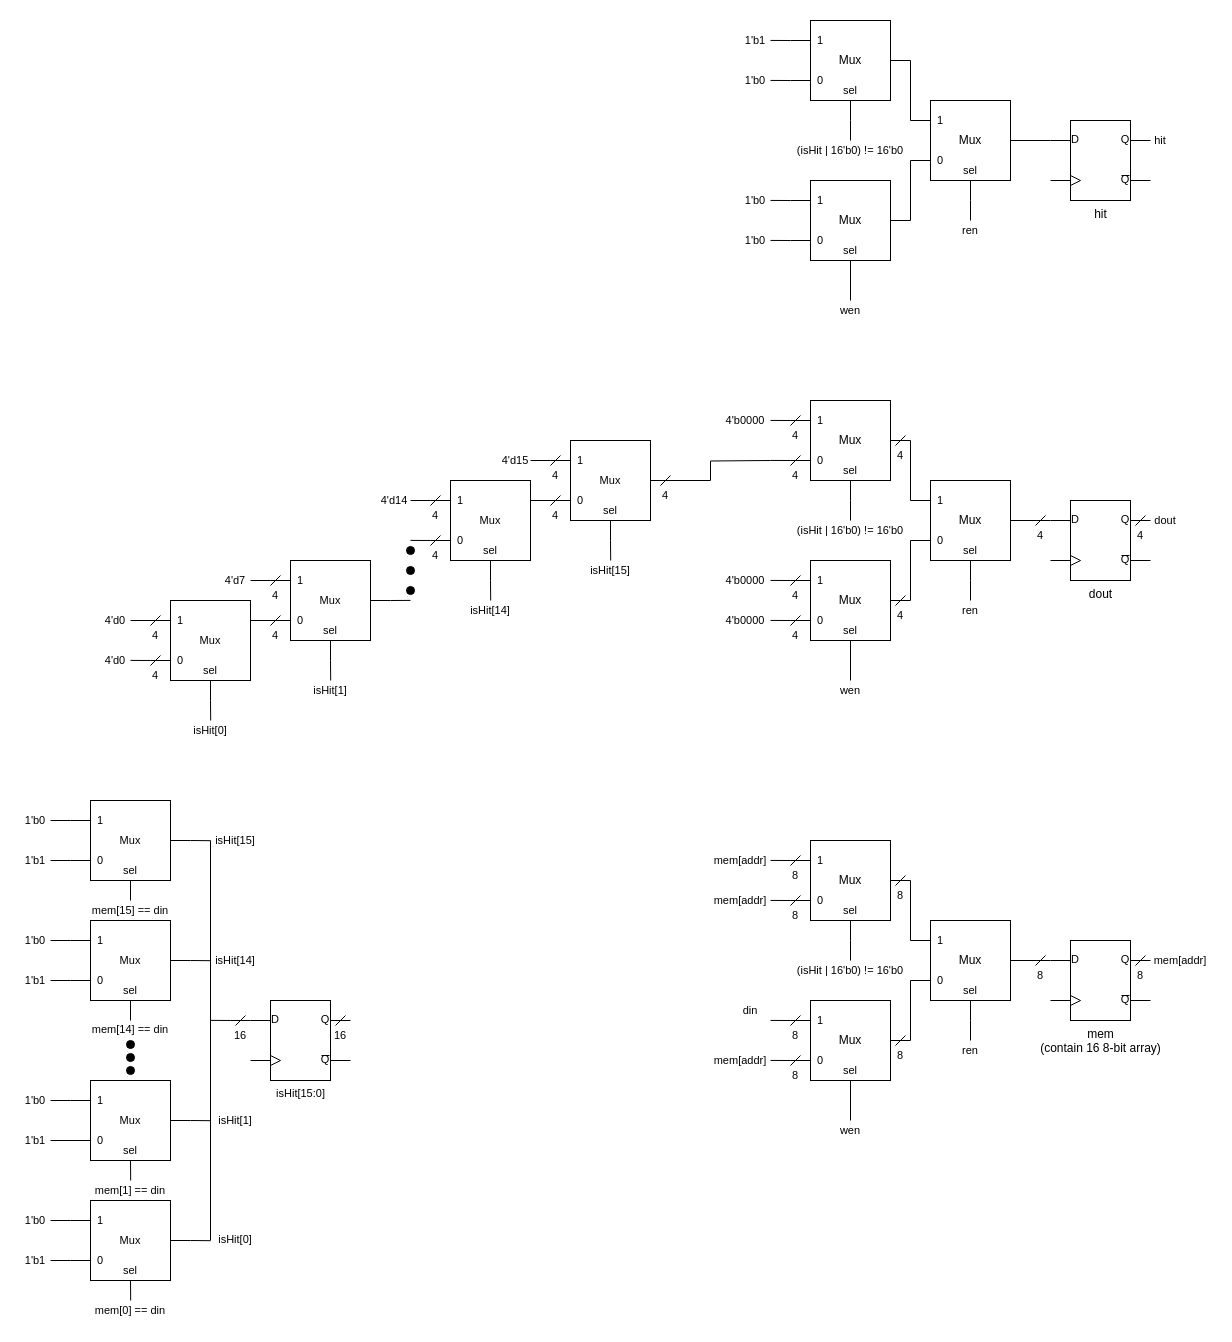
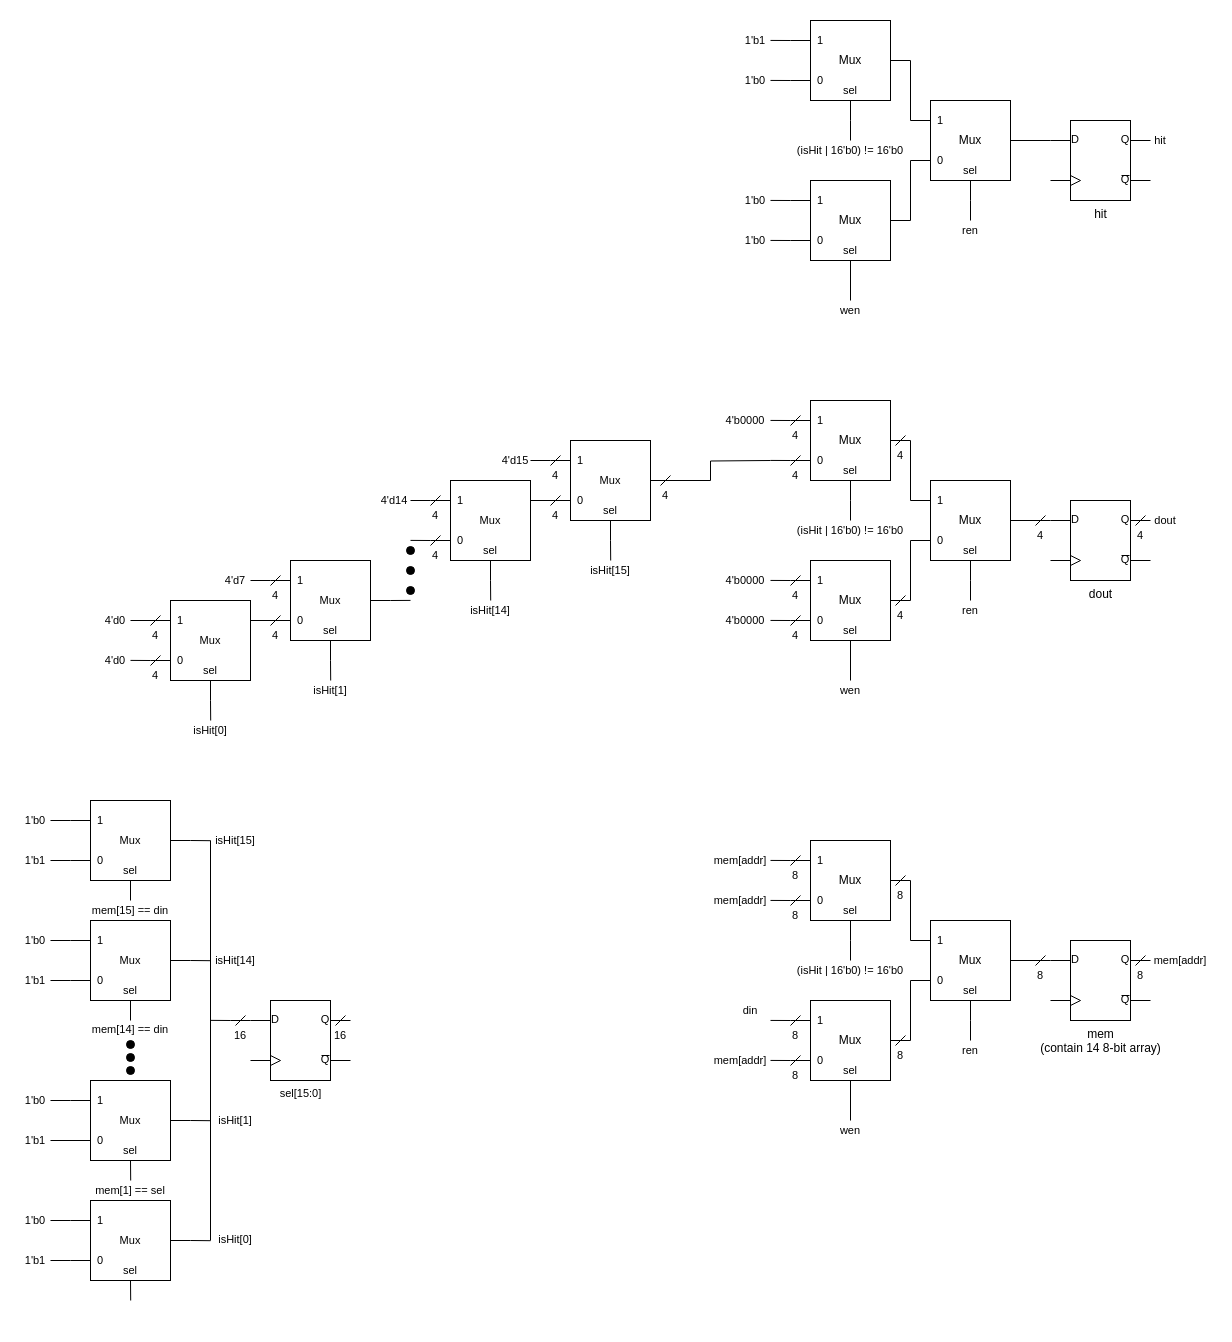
(1075, 959) -> (1075, 959)
(275, 1019) -> (275, 1019)
(131, 1191) -> (131, 1191)
(131, 1311) -> none
